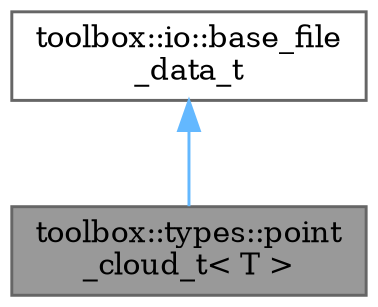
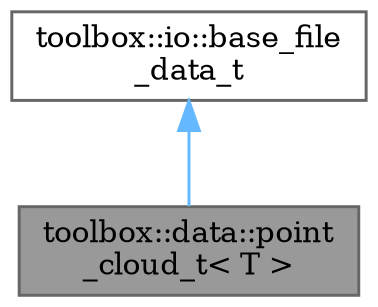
(189, 251) -> (189, 251)
